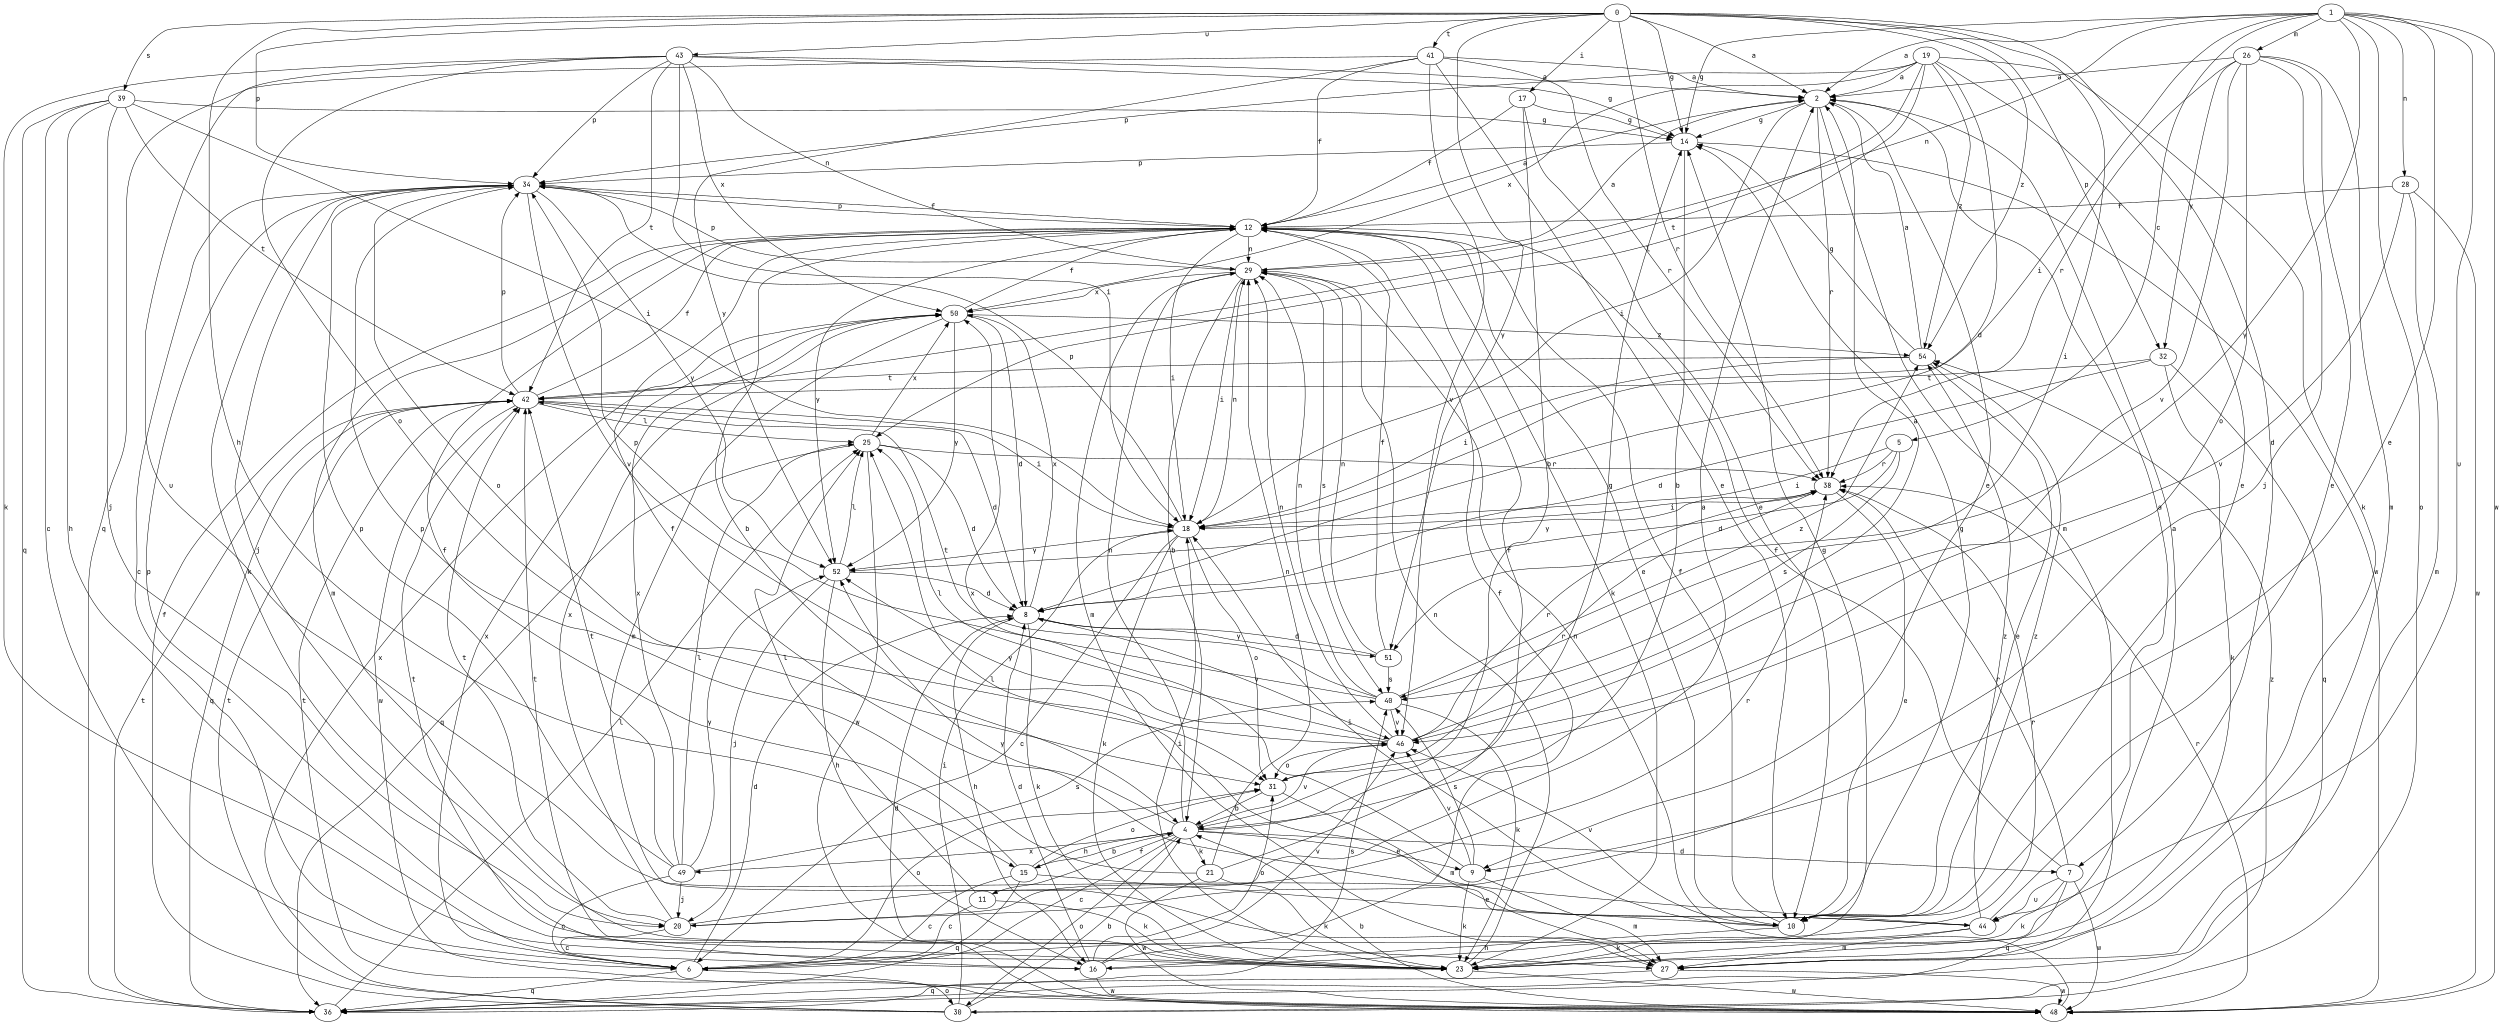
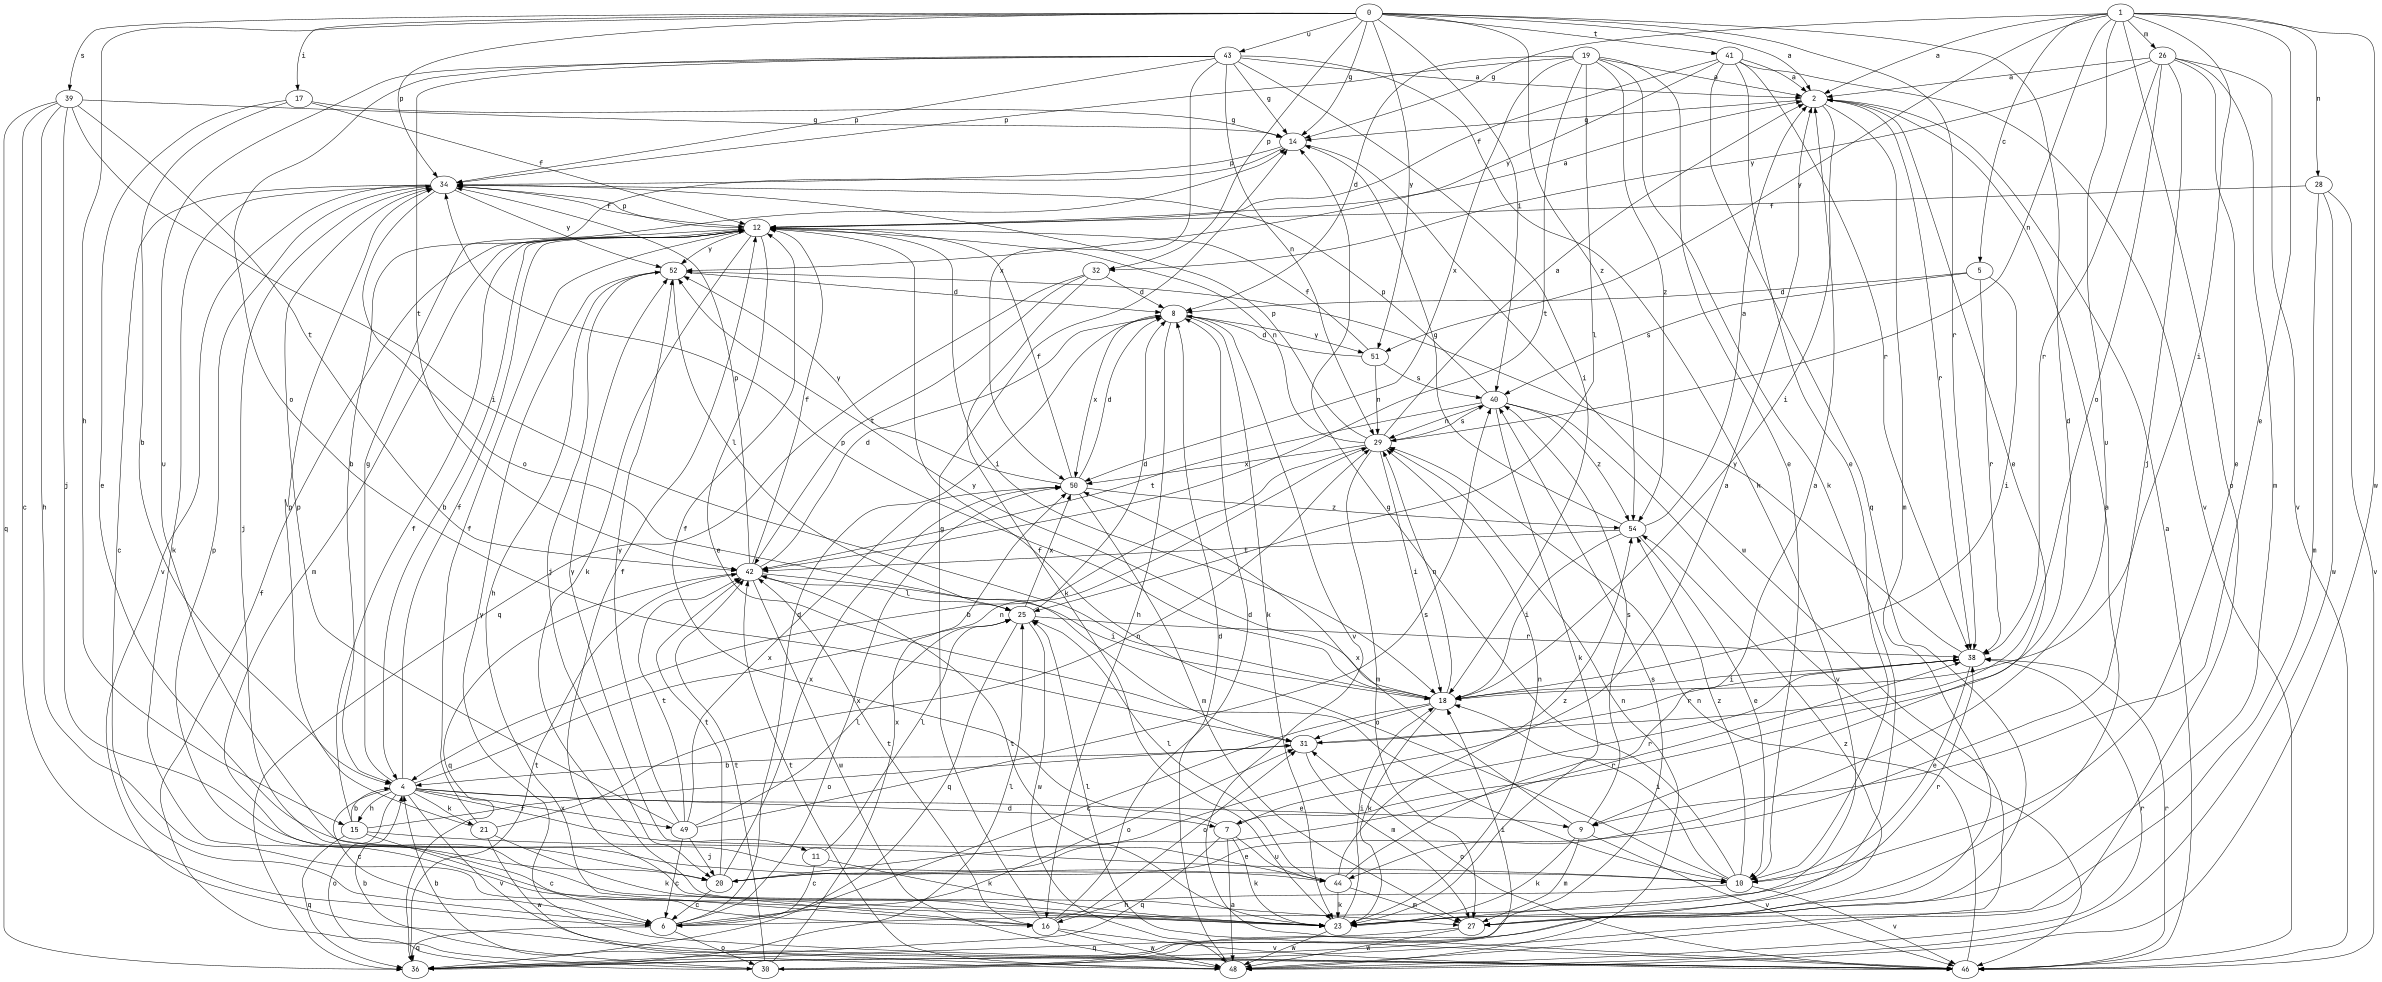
(1248, 247) -> (1111, 261)
(2099, 948) -> (1233, 905)
